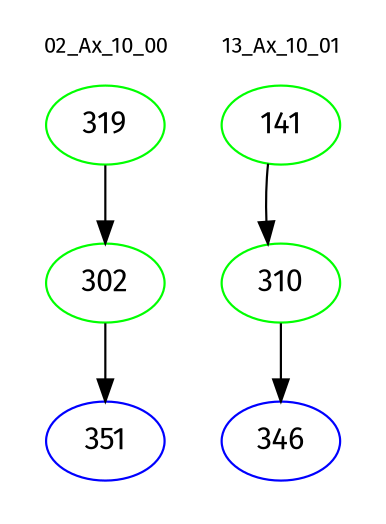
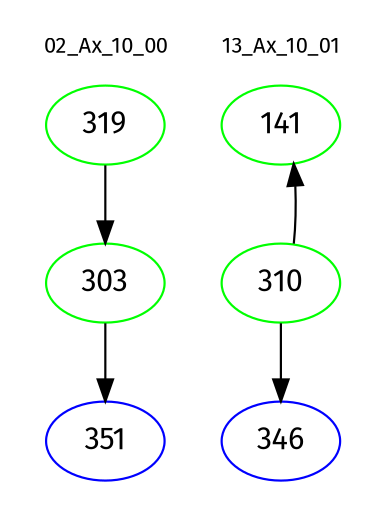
(266, 193) -> (296, 215)
(105, 283) -> (105, 283)
